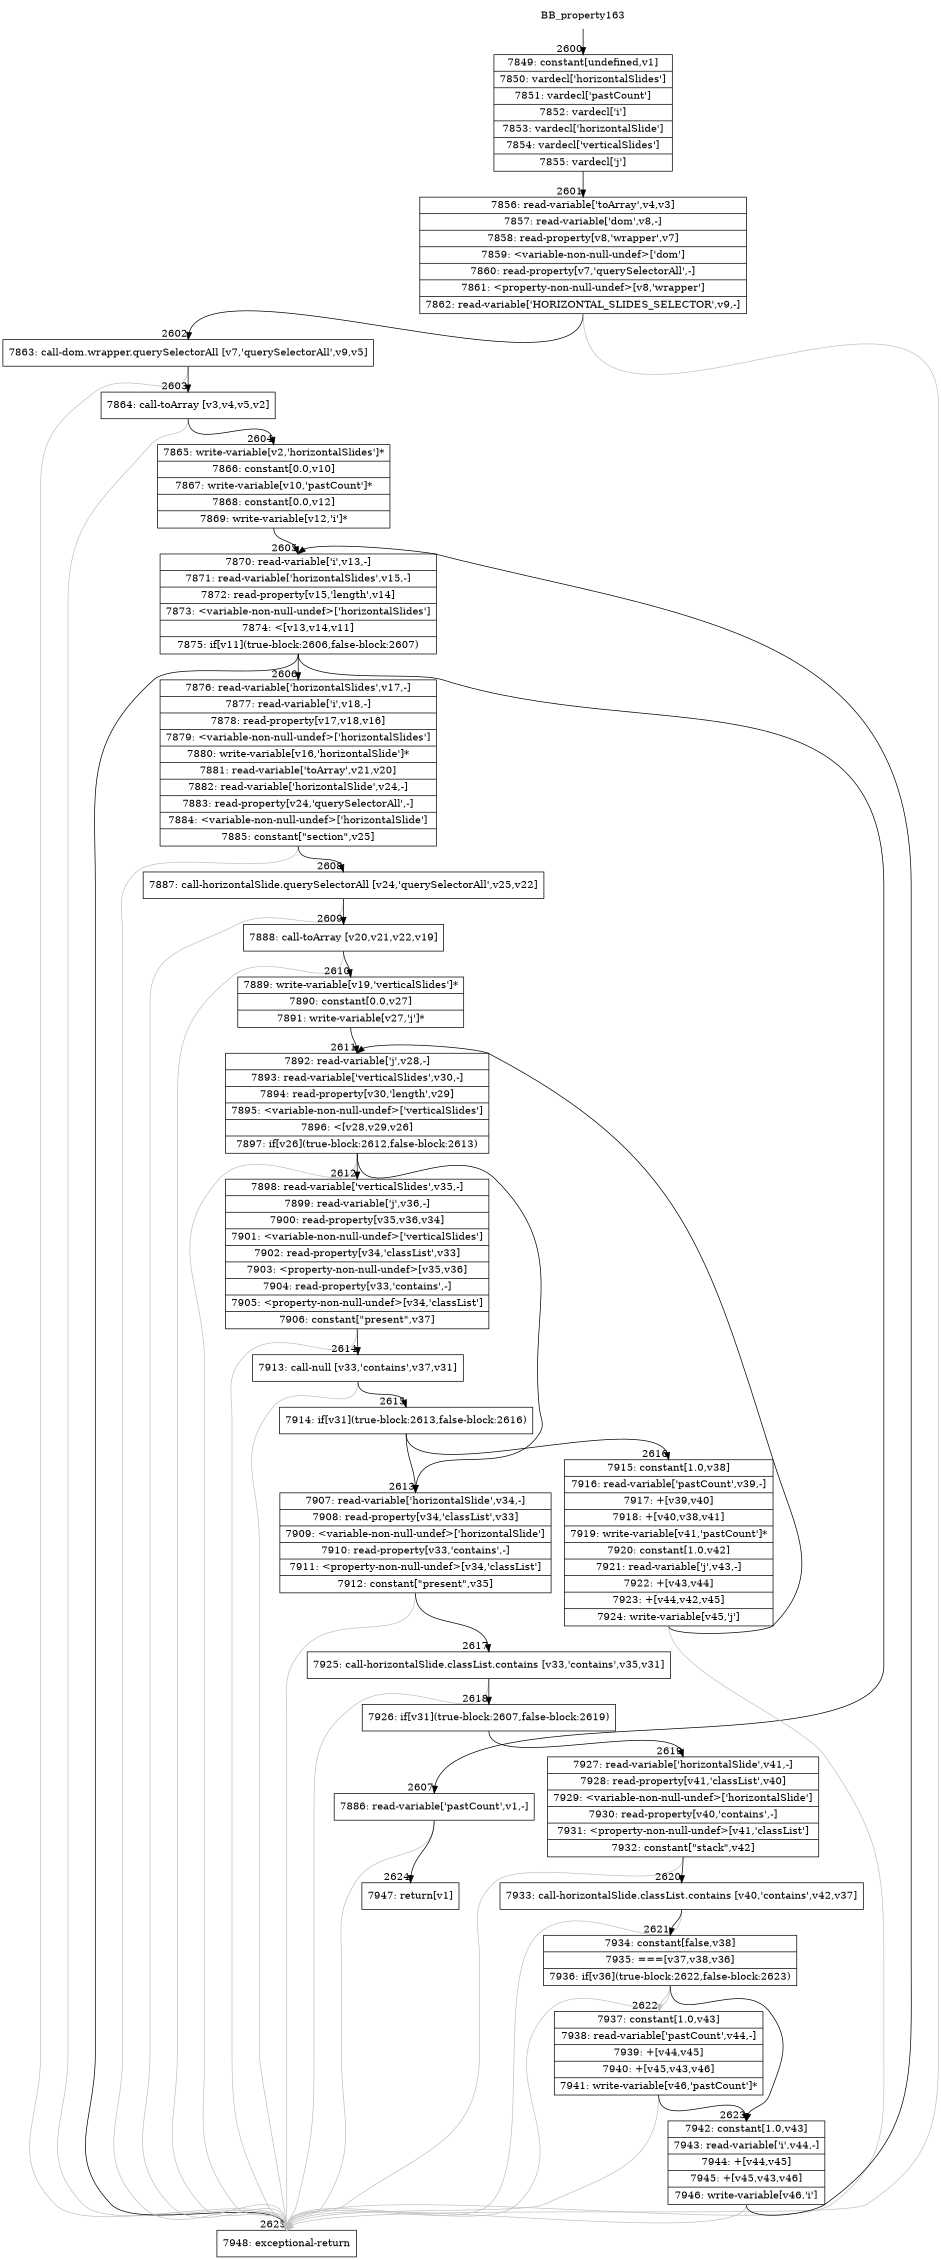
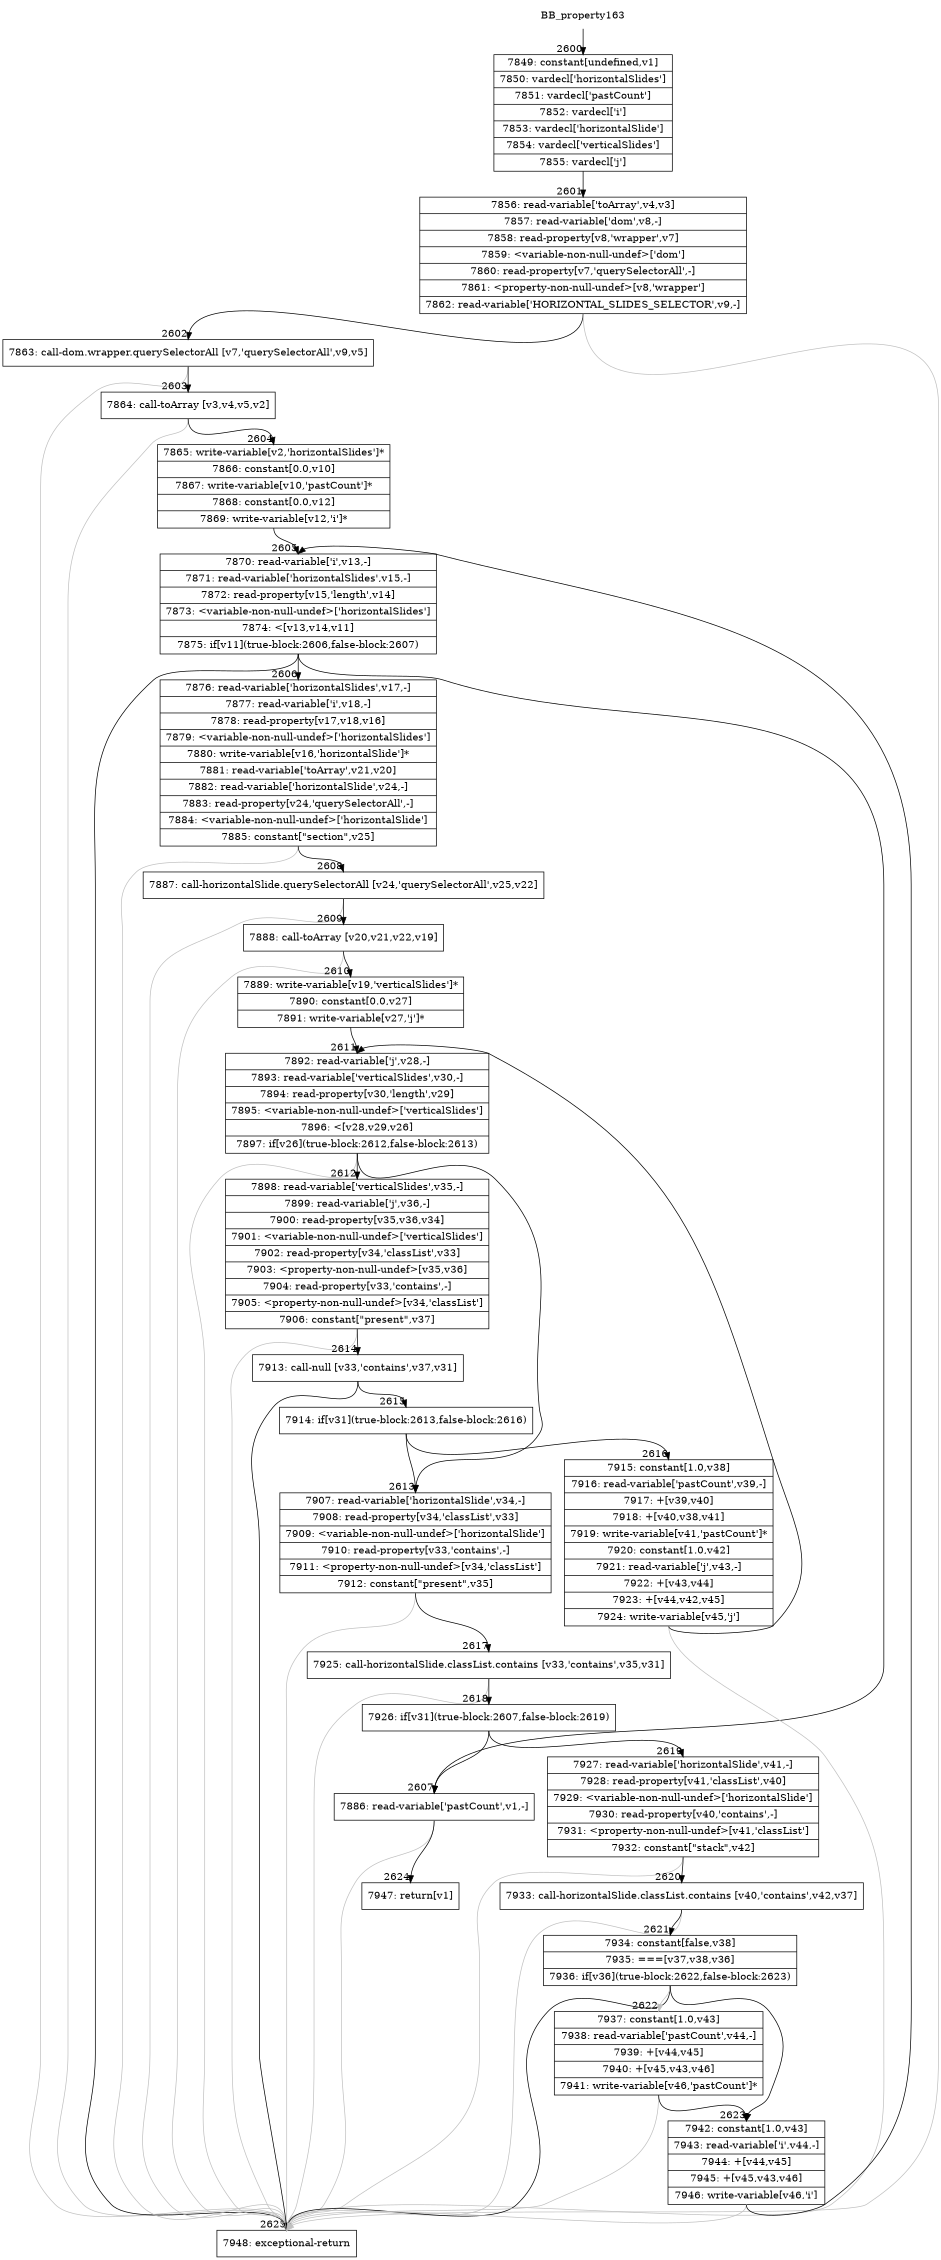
none -> (465, 1761)
(259, 1764) -> (259, 1764)
(540, 2155) -> (540, 2155)
